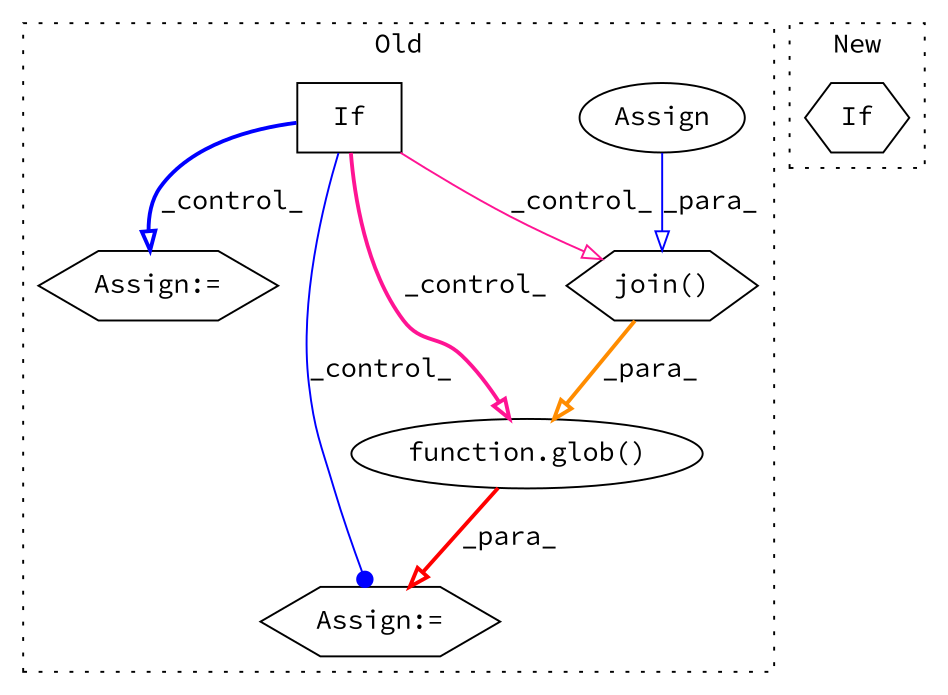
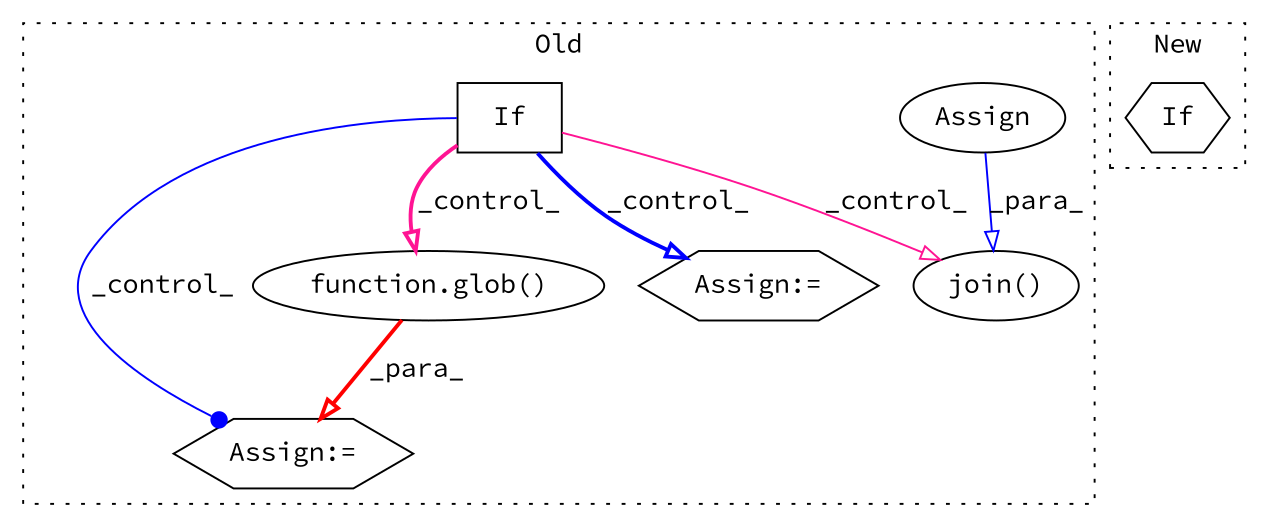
(662, 286) -> (996, 286)
(601, 363) -> none
